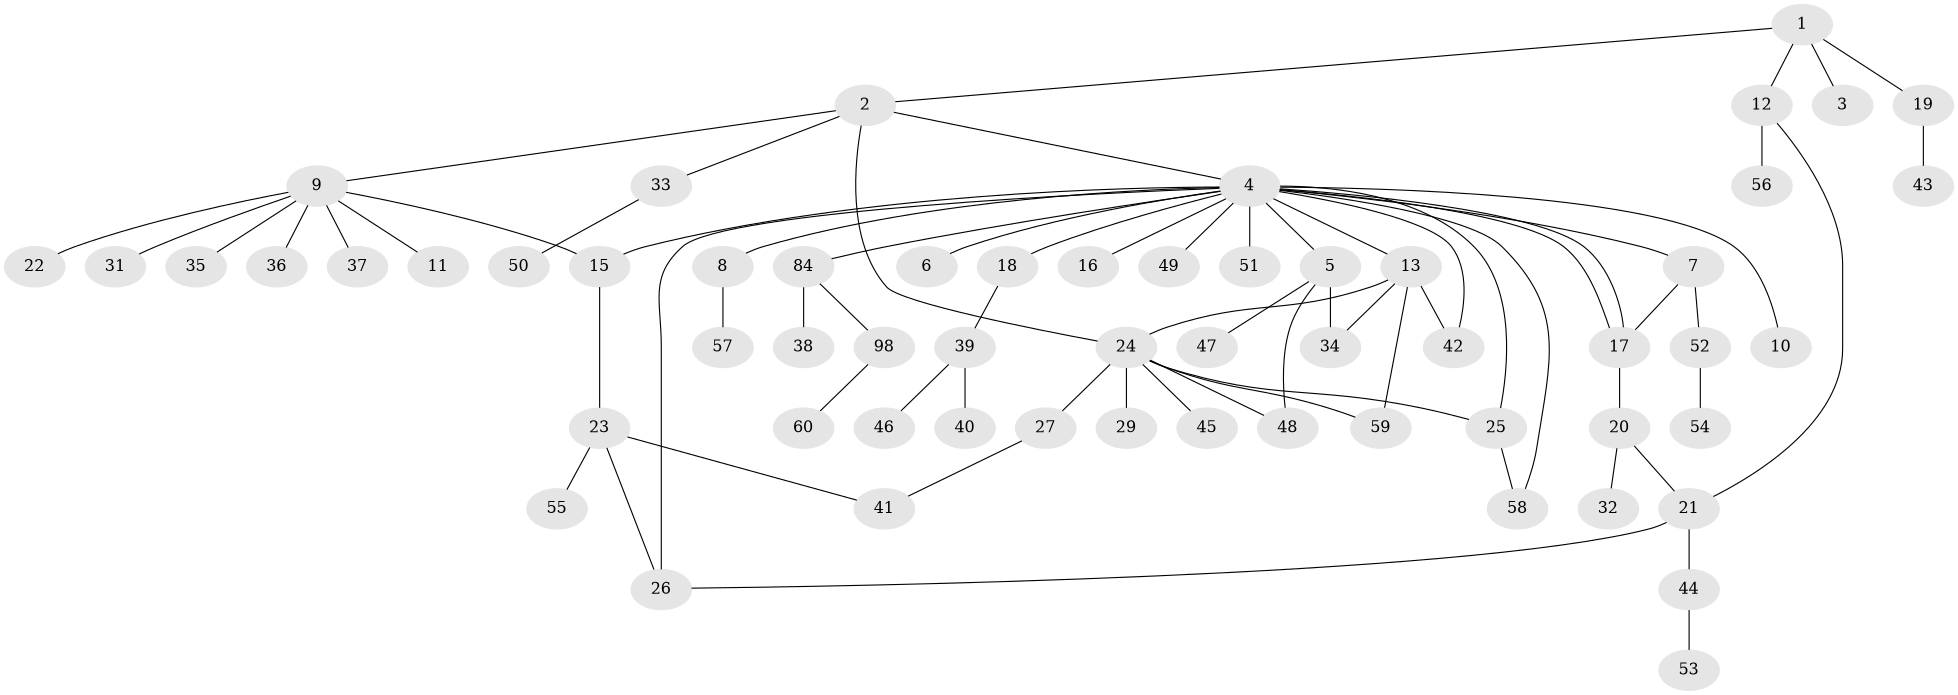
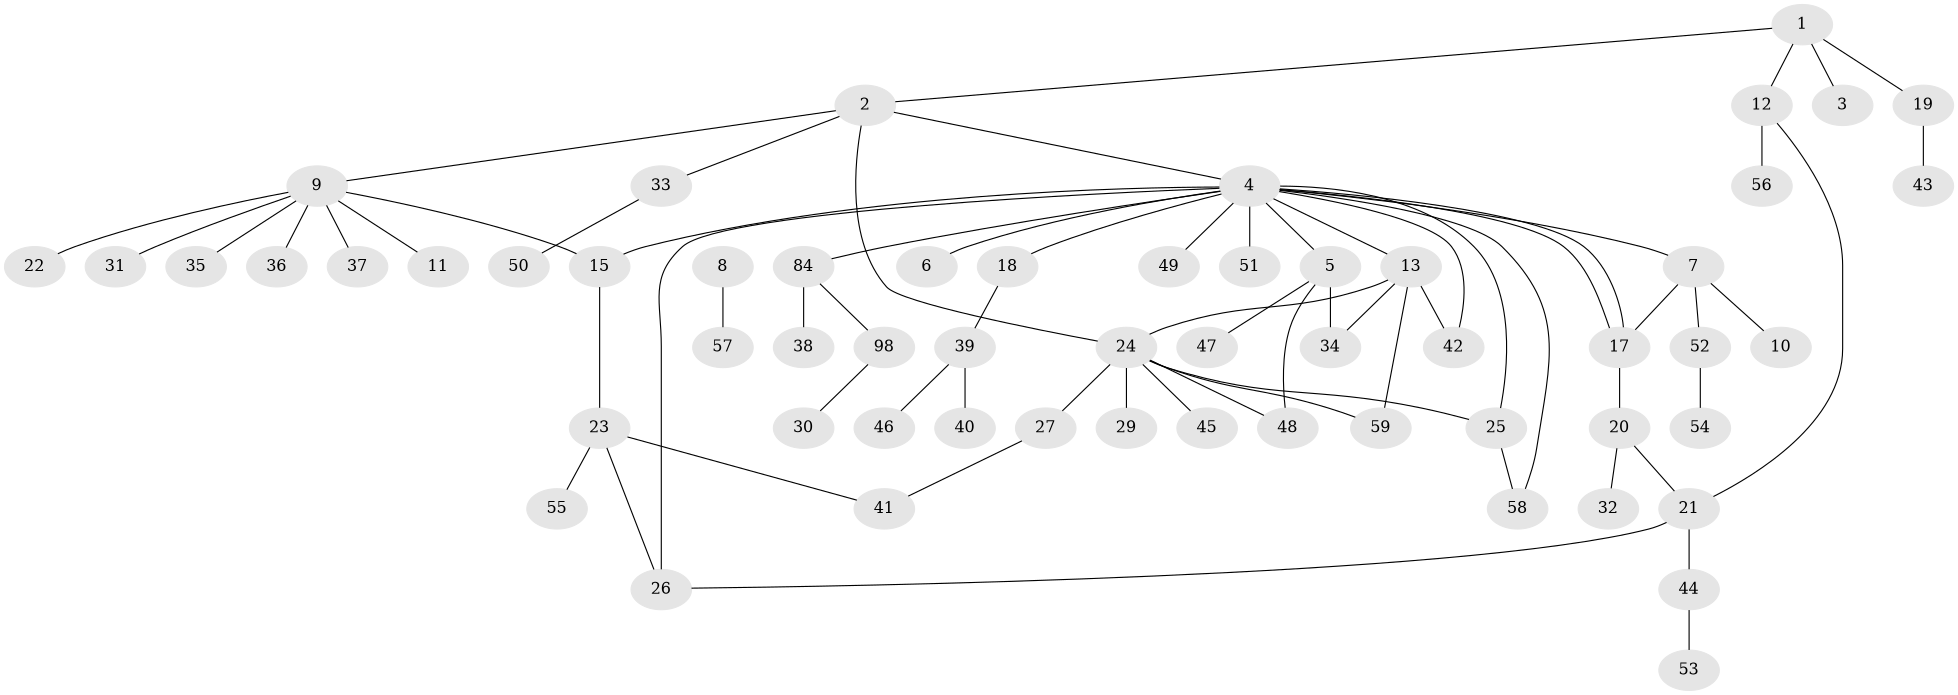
(1557, 202) -> (1737, 307)
(921, 213) -> none
(1088, 267) -> none
(804, 428) -> (804, 428)
